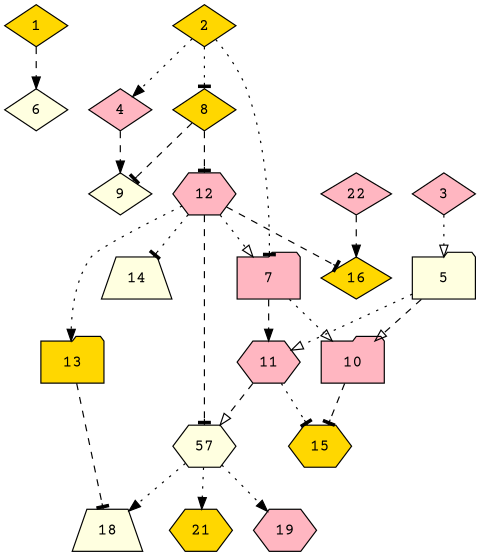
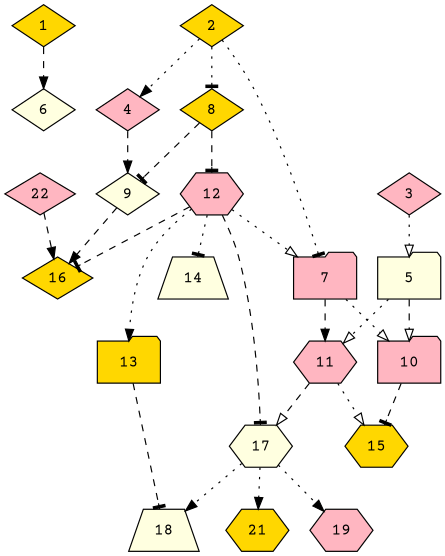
none -> (97, 231)
(293, 402) -> (348, 399)
(204, 446) -> (261, 446)
